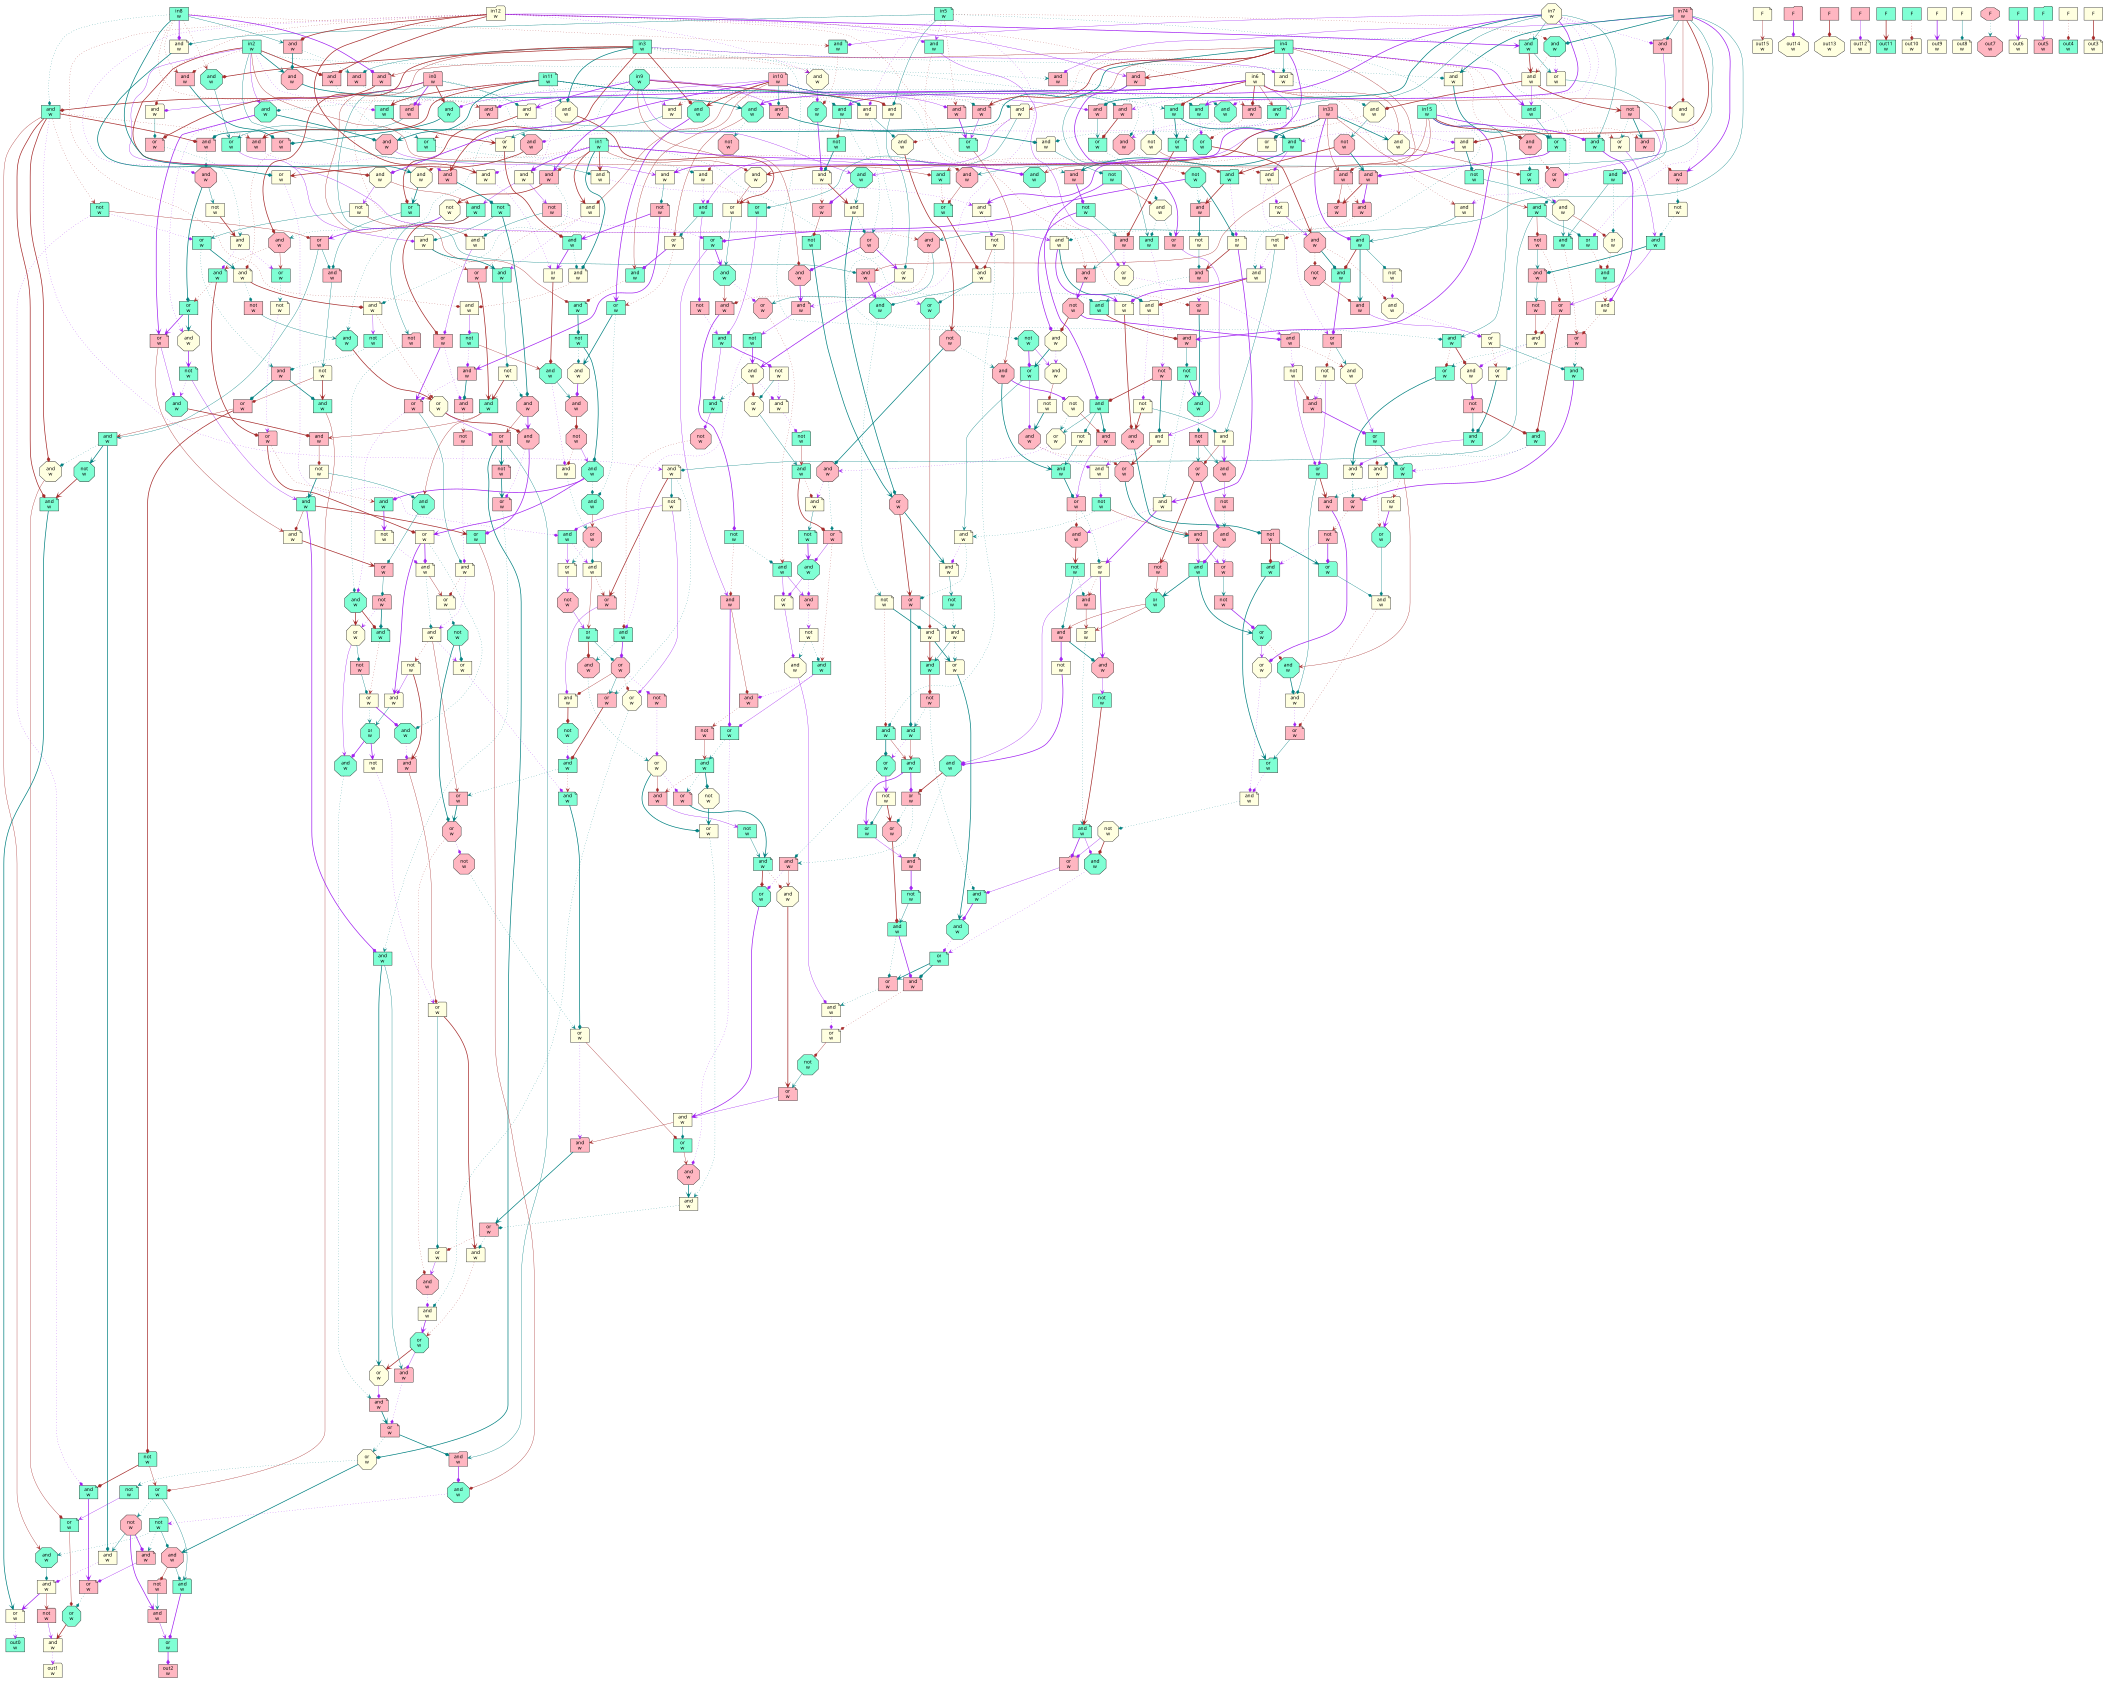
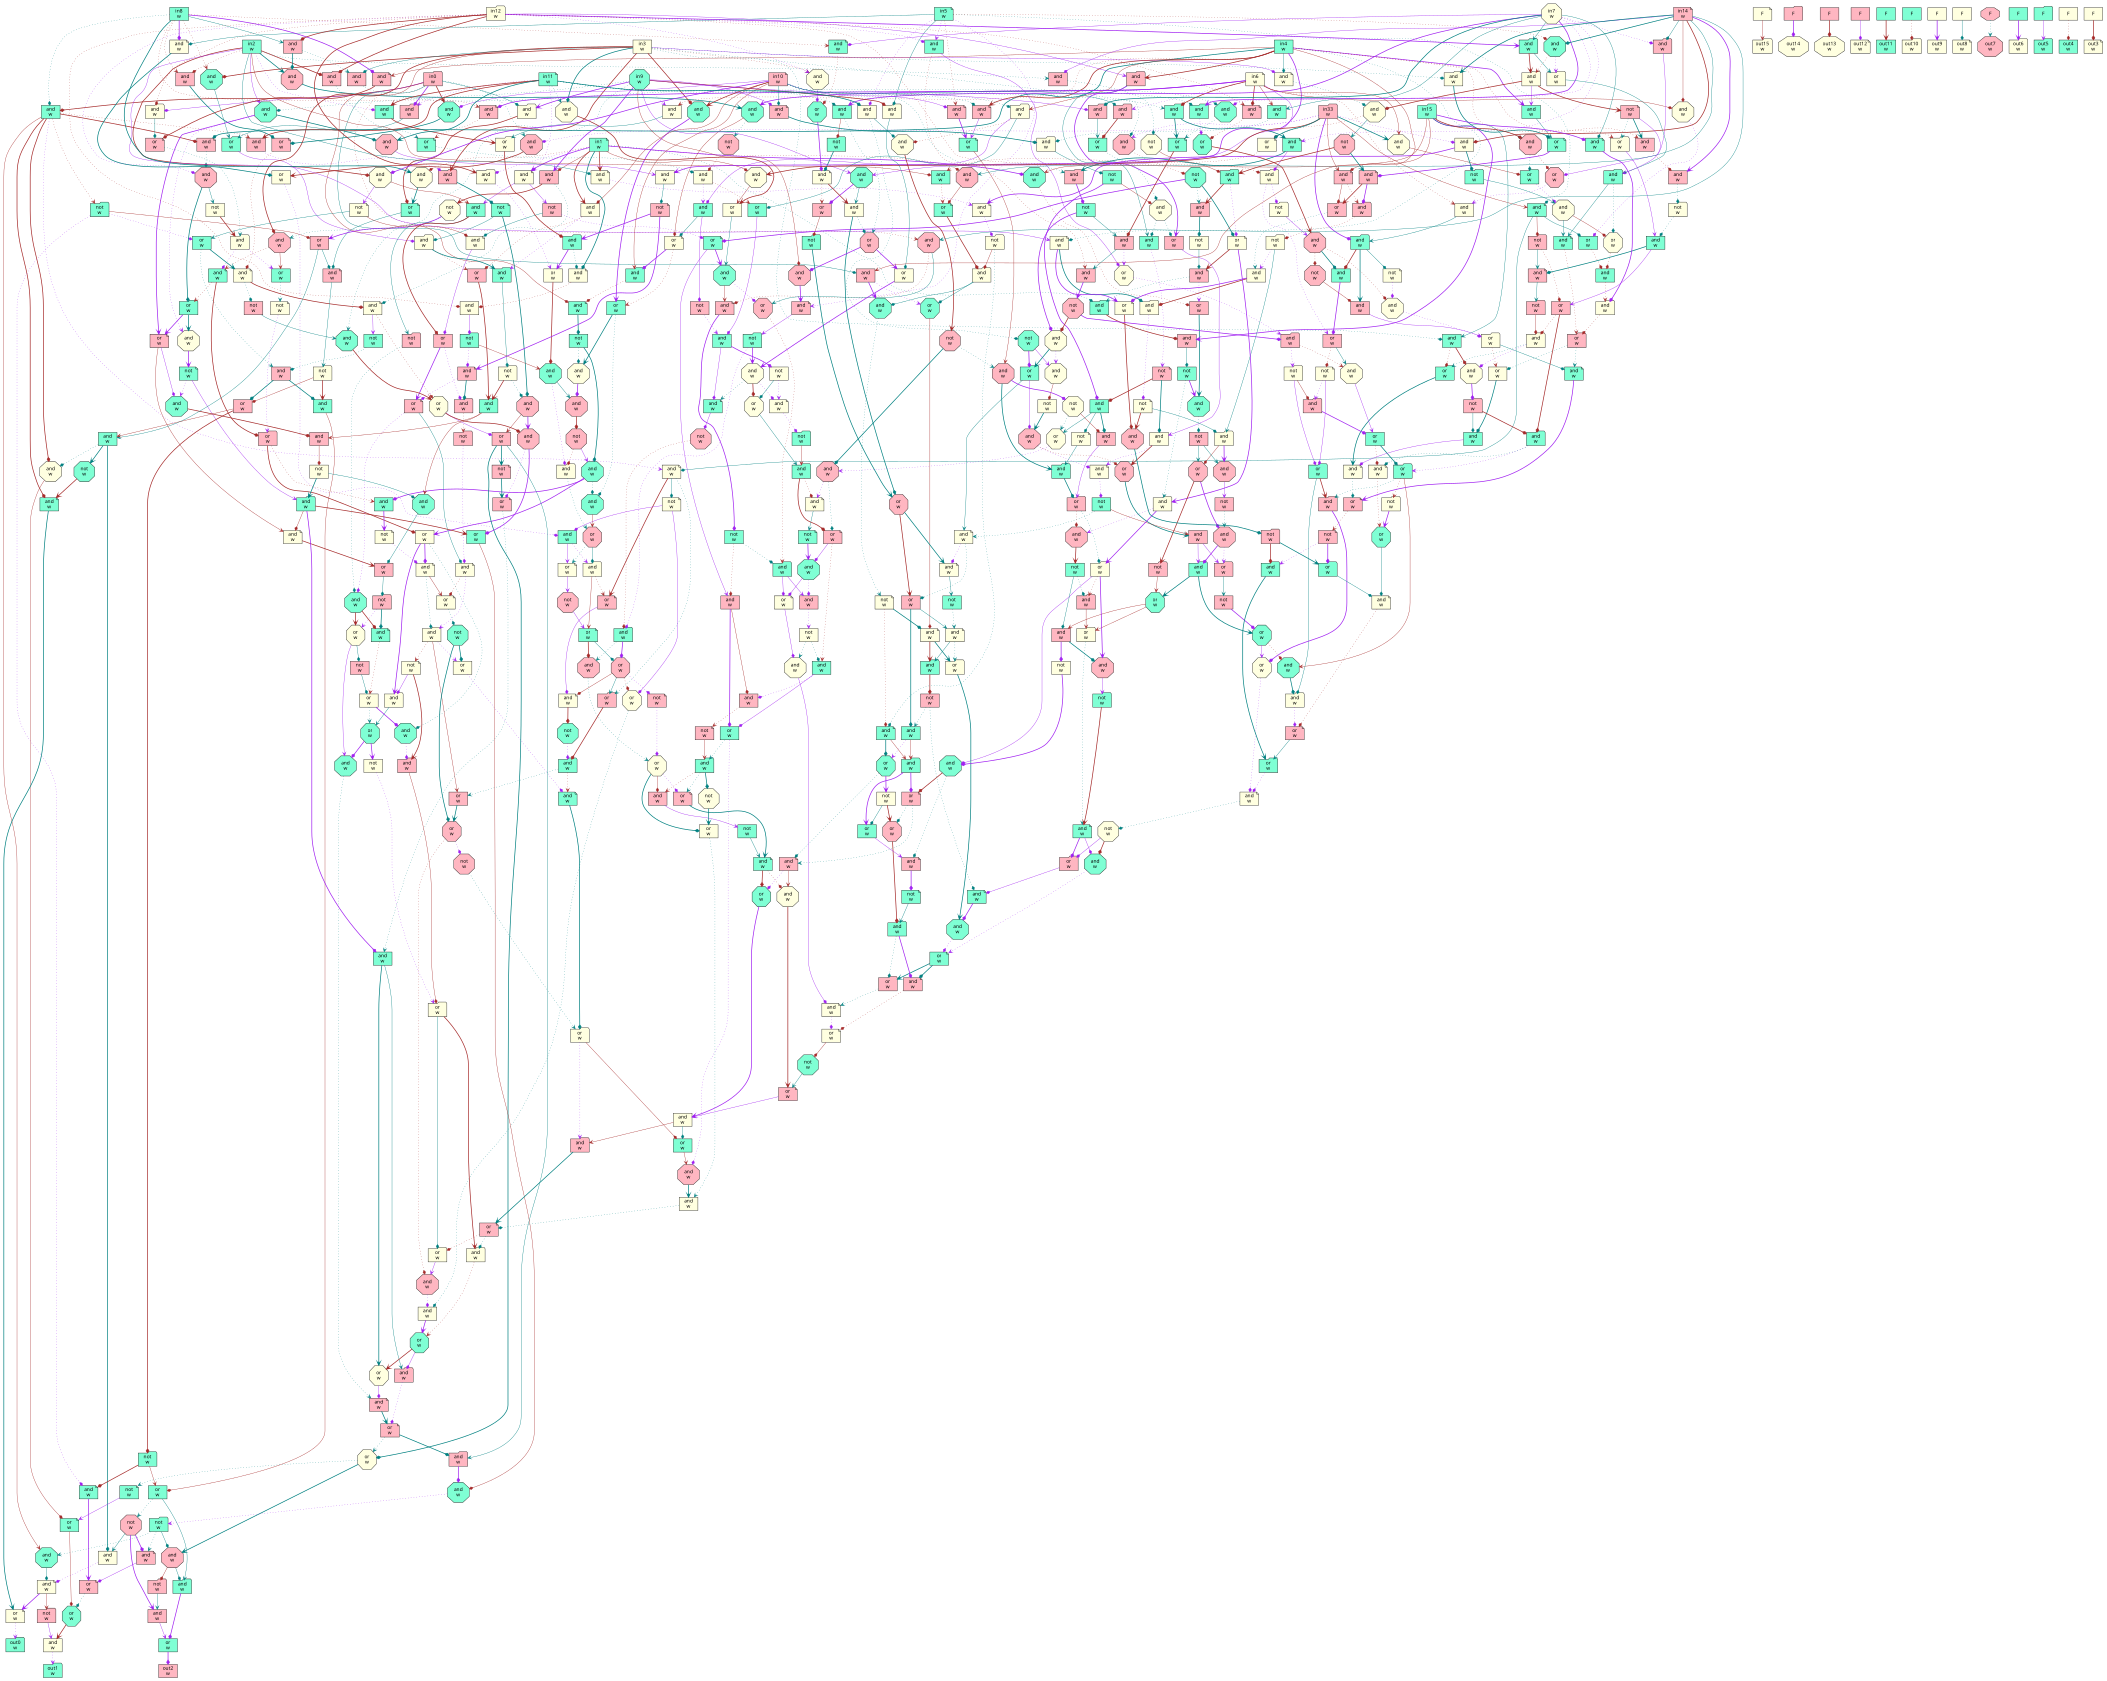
(1683, 14) -> (1683, 14)
(642, 47) -> (642, 47)
(2043, 47) -> (2043, 47)
(53, 1671) -> (53, 1671)
